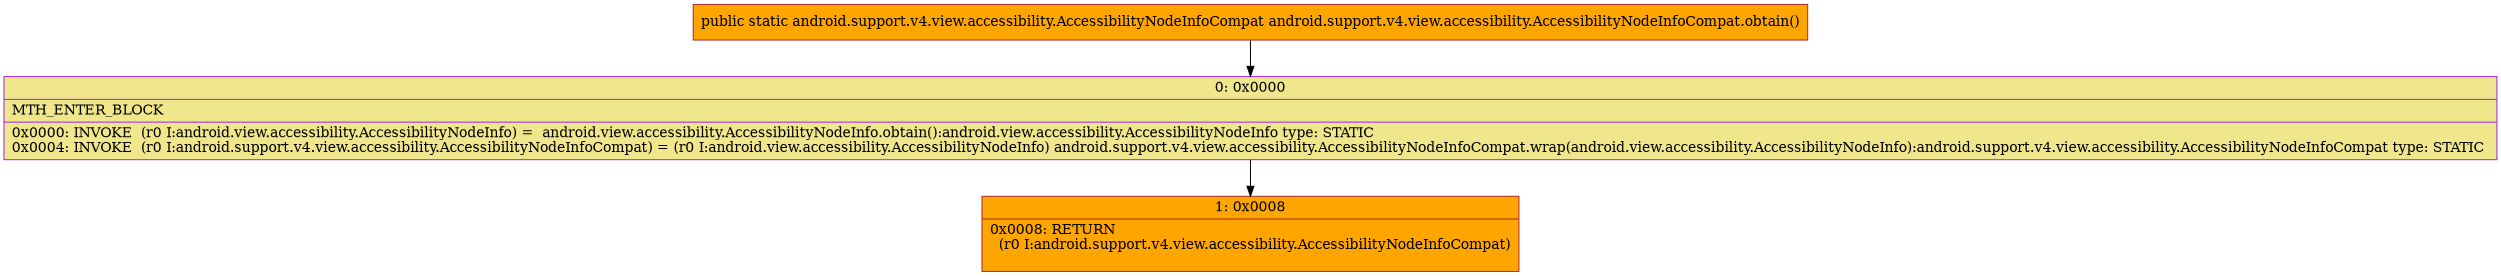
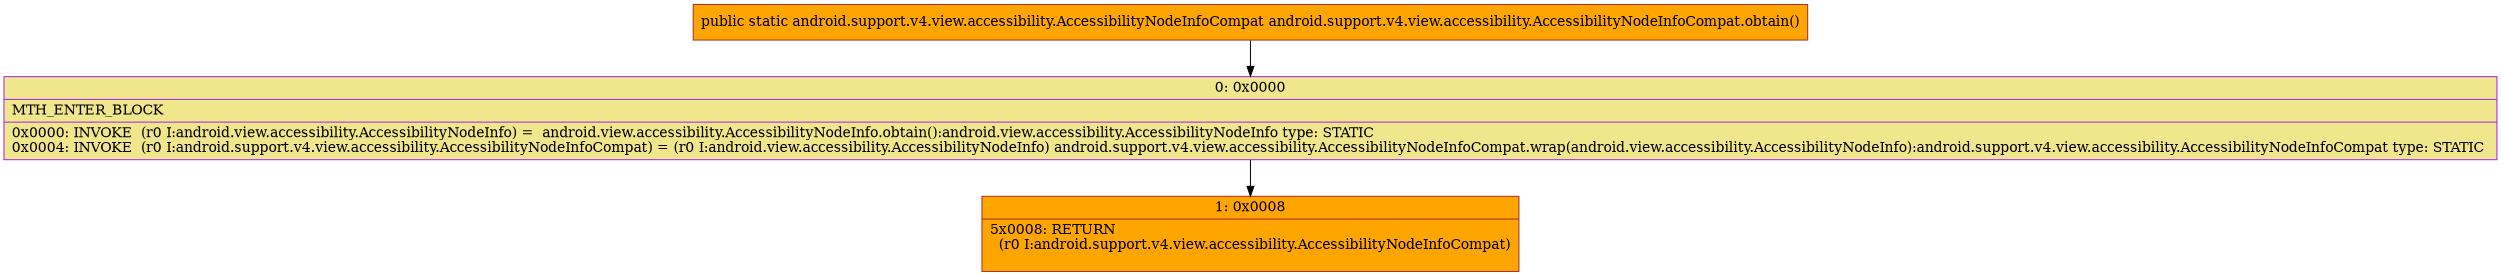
(1057, 230) -> (1057, 230)
